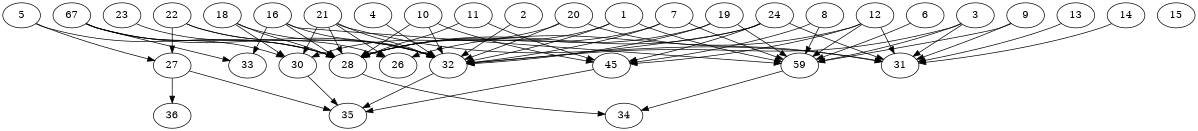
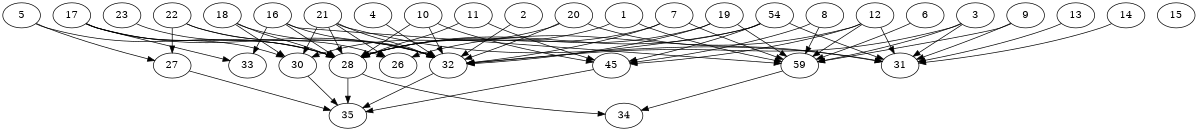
(72, 15) -> (72, 15)
(775, 15) -> (775, 15)
(542, 45) -> none
none -> (348, 87)
(172, 116) -> none
